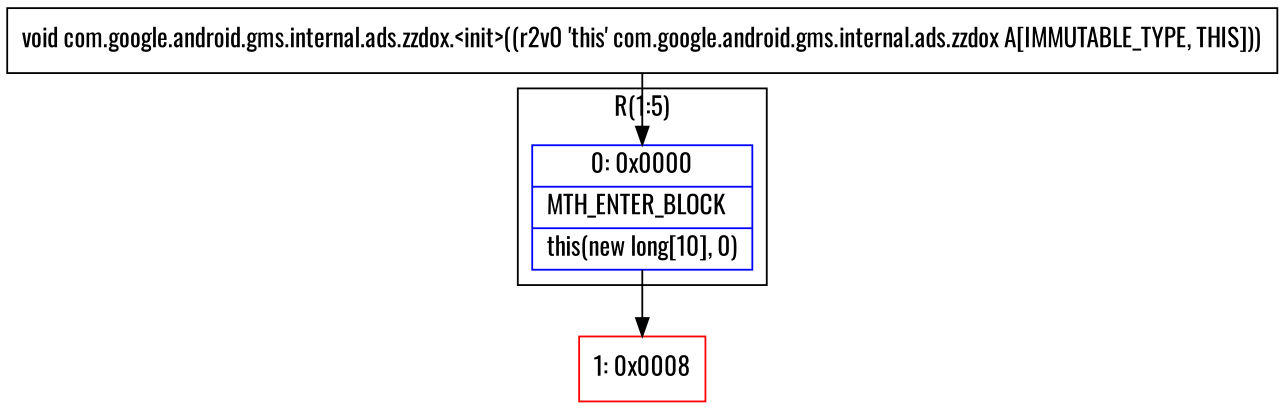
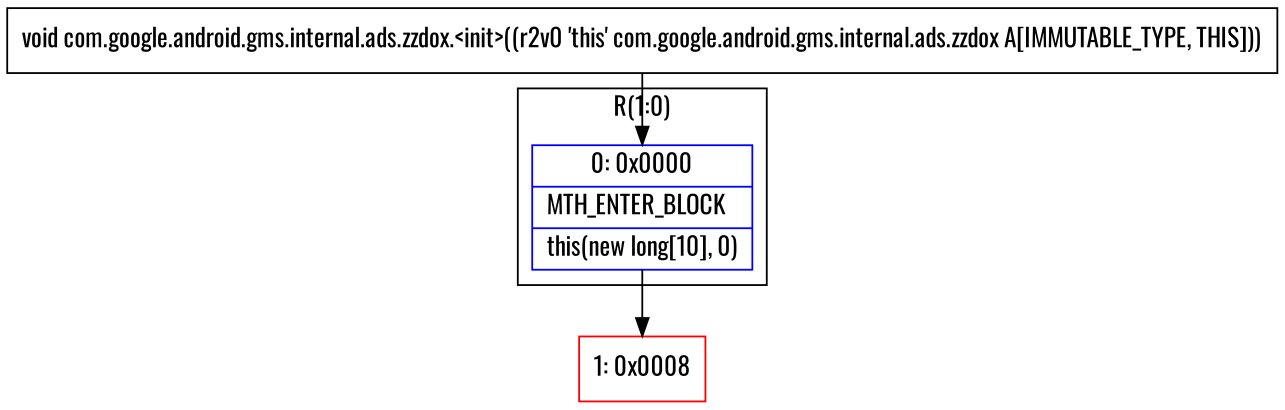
(642, 109) -> (642, 109)
